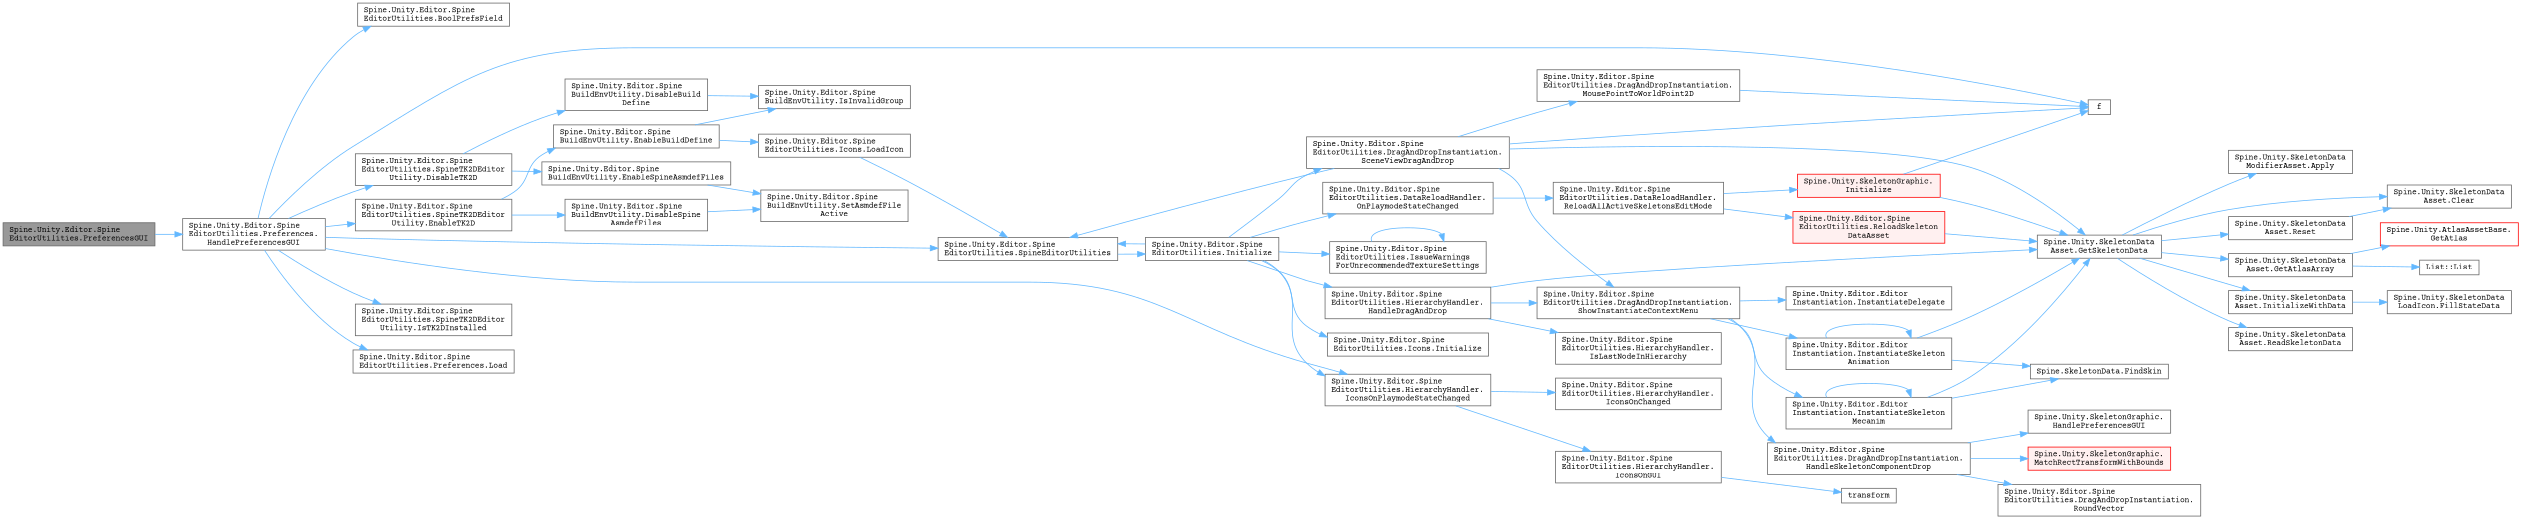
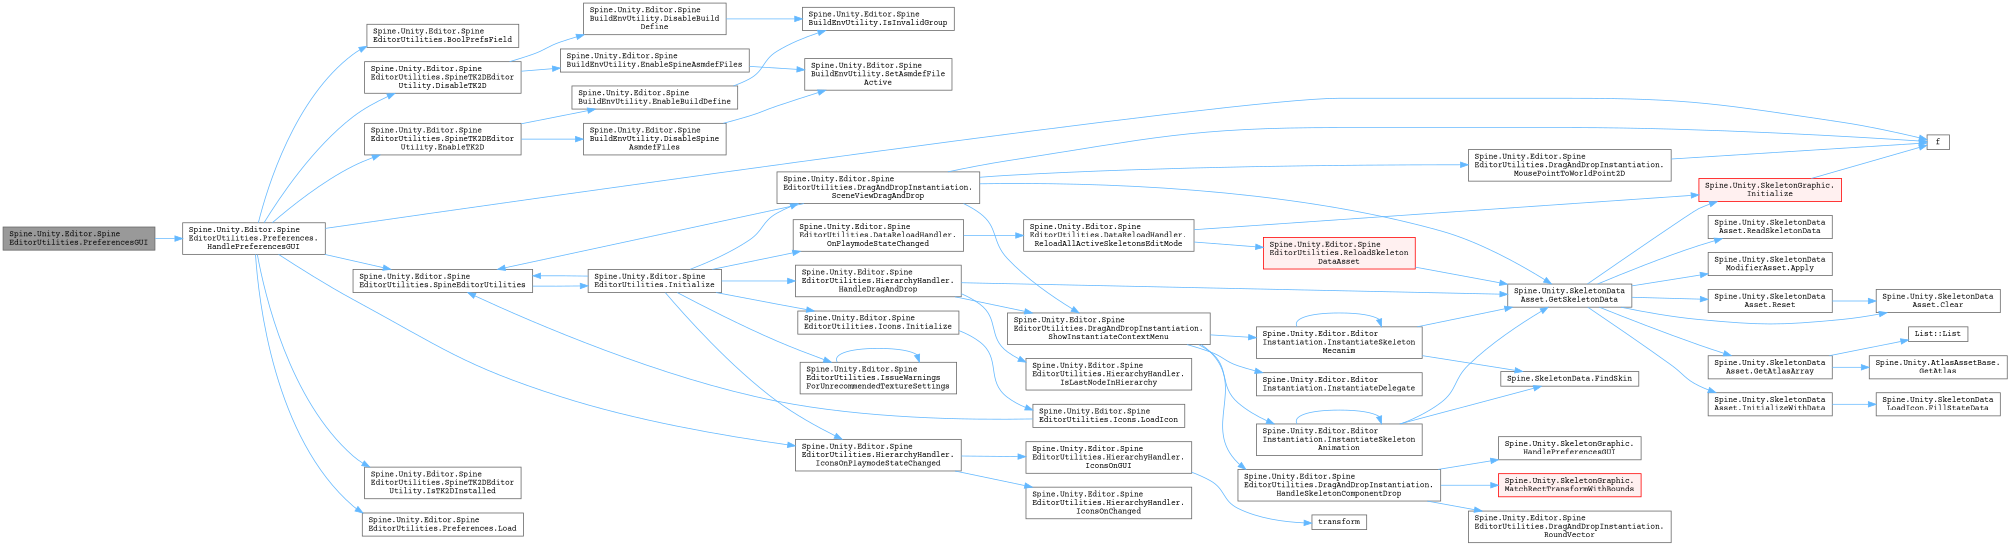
(735, 141) -> (993, 368)
(2000, 213) -> (1648, 243)
(2449, 234) -> (1938, 367)
